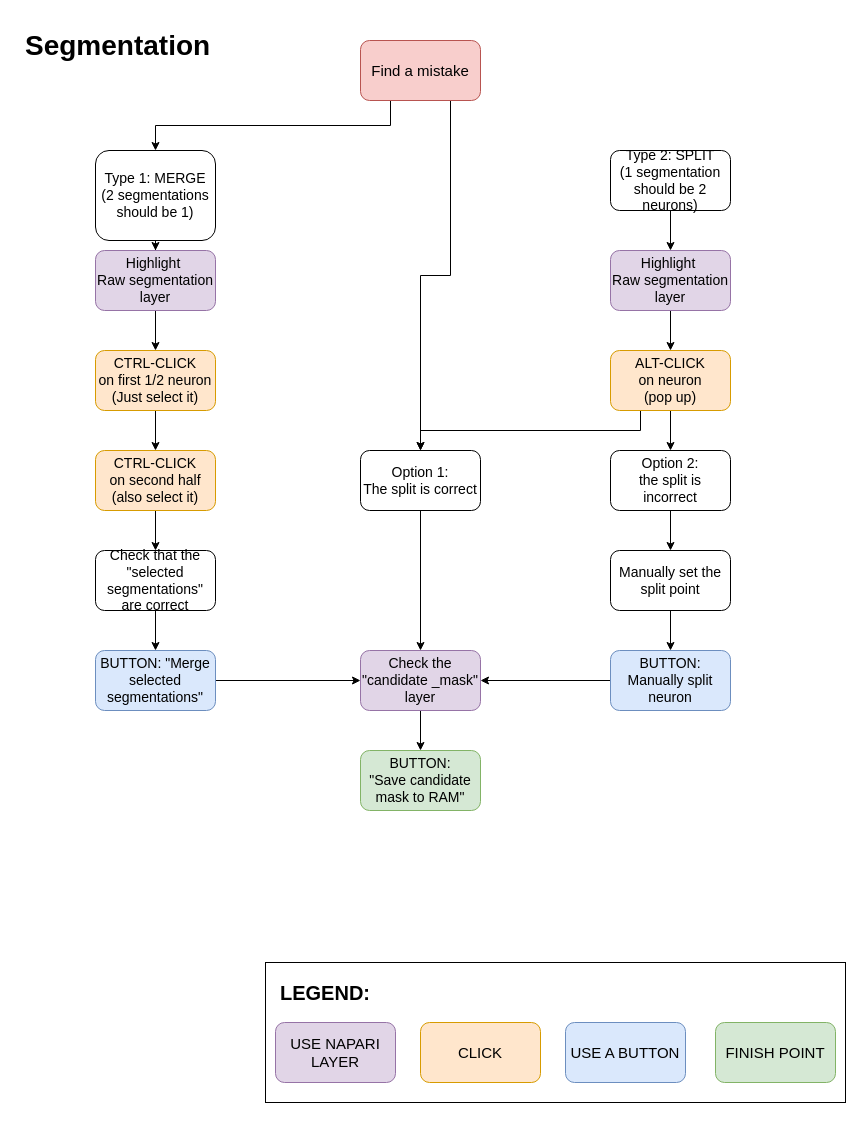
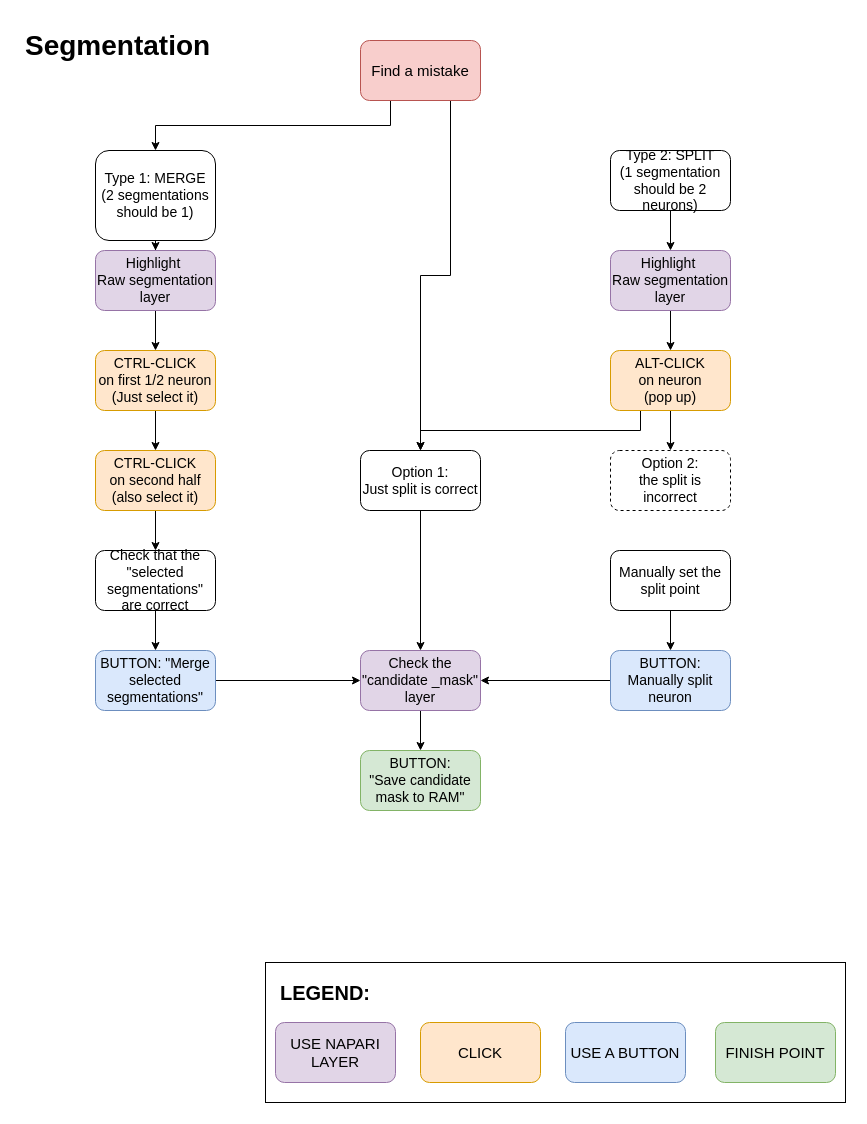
(421, 481) -> (421, 481)
(671, 481) -> (671, 481)
(671, 527) -> none
